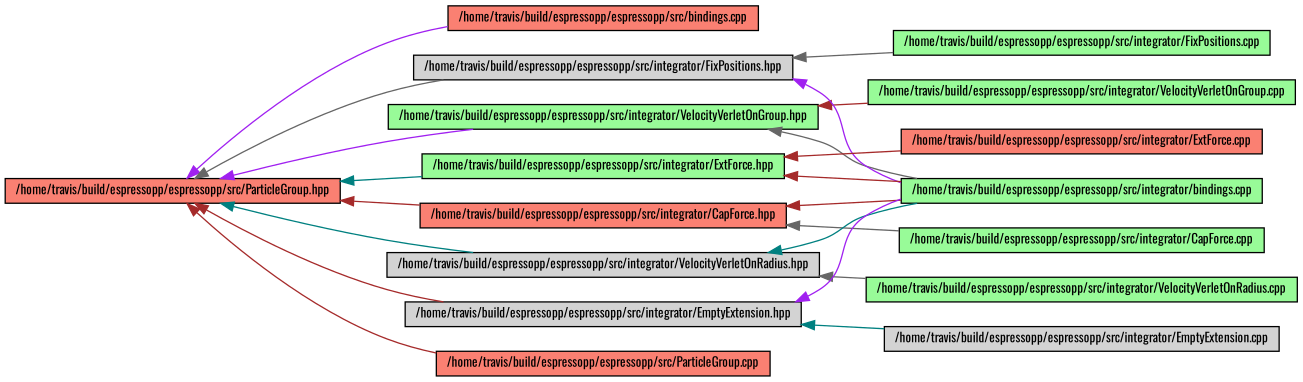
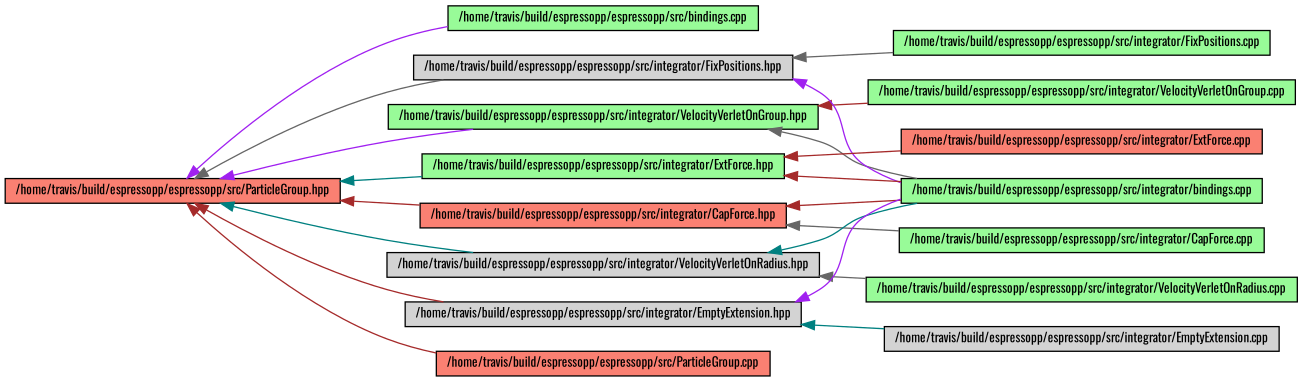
(603, 18) -> (603, 18)
